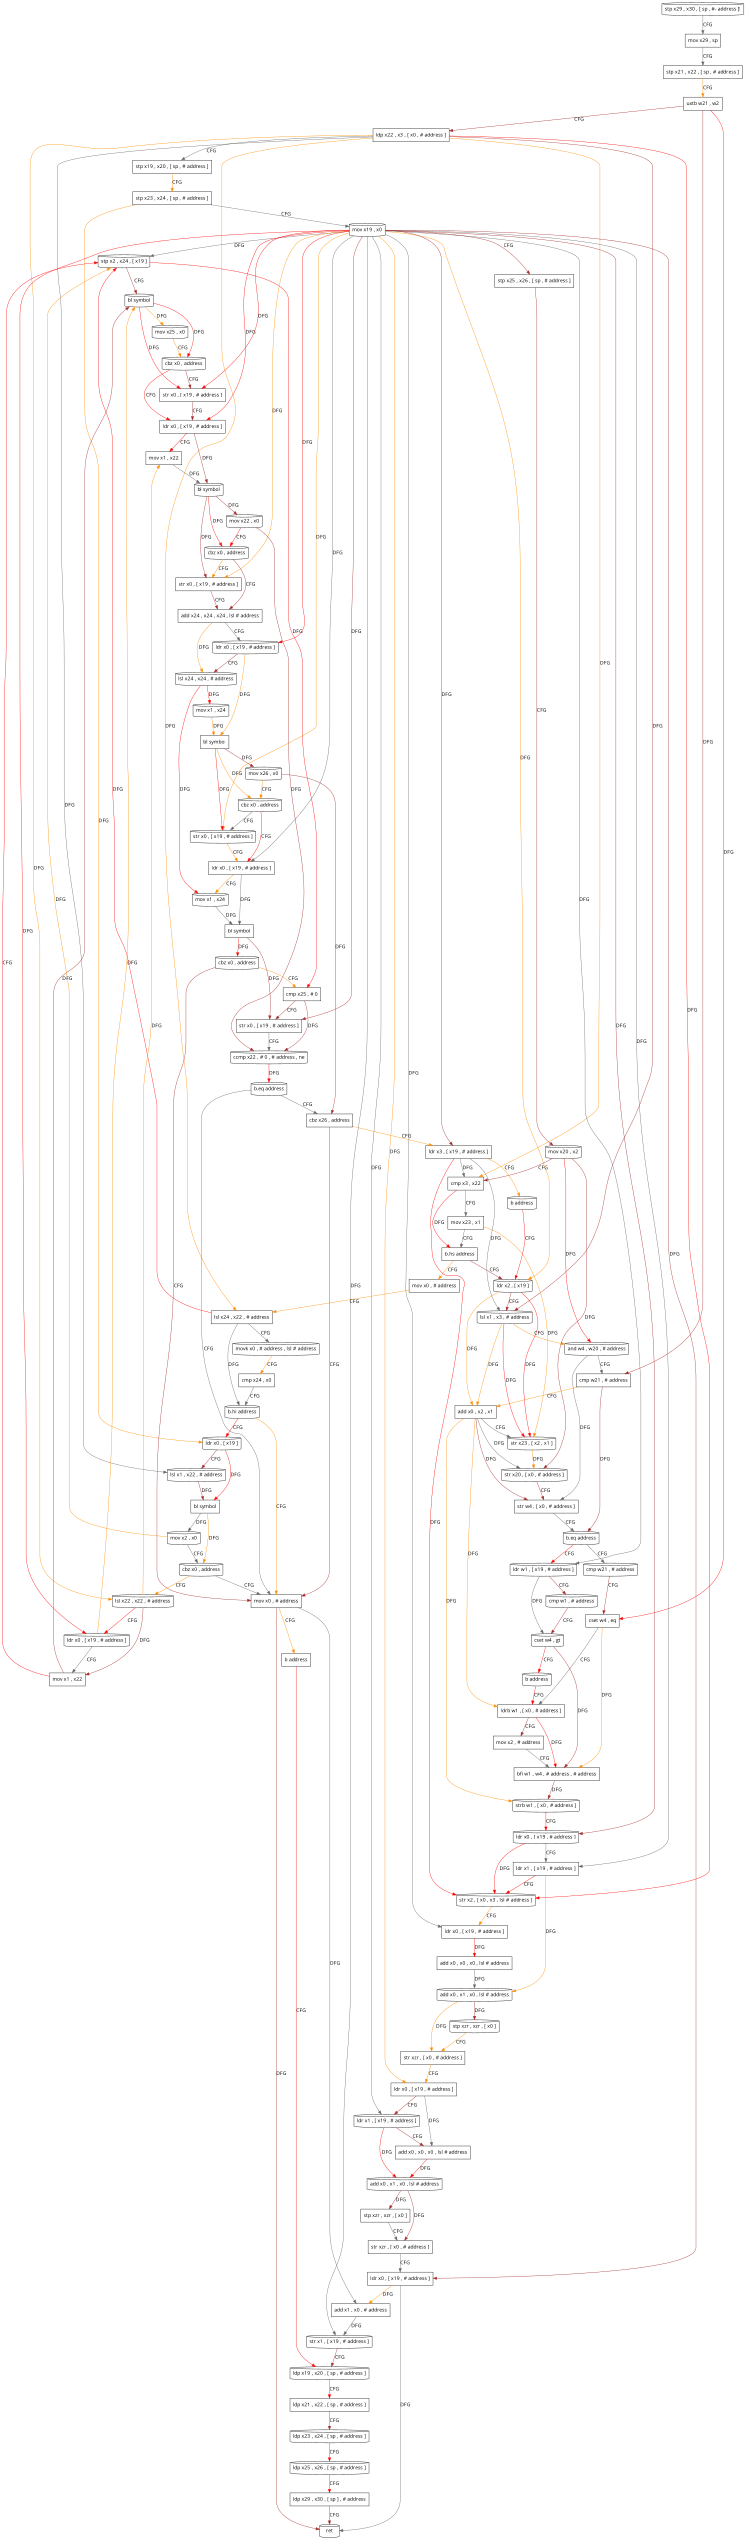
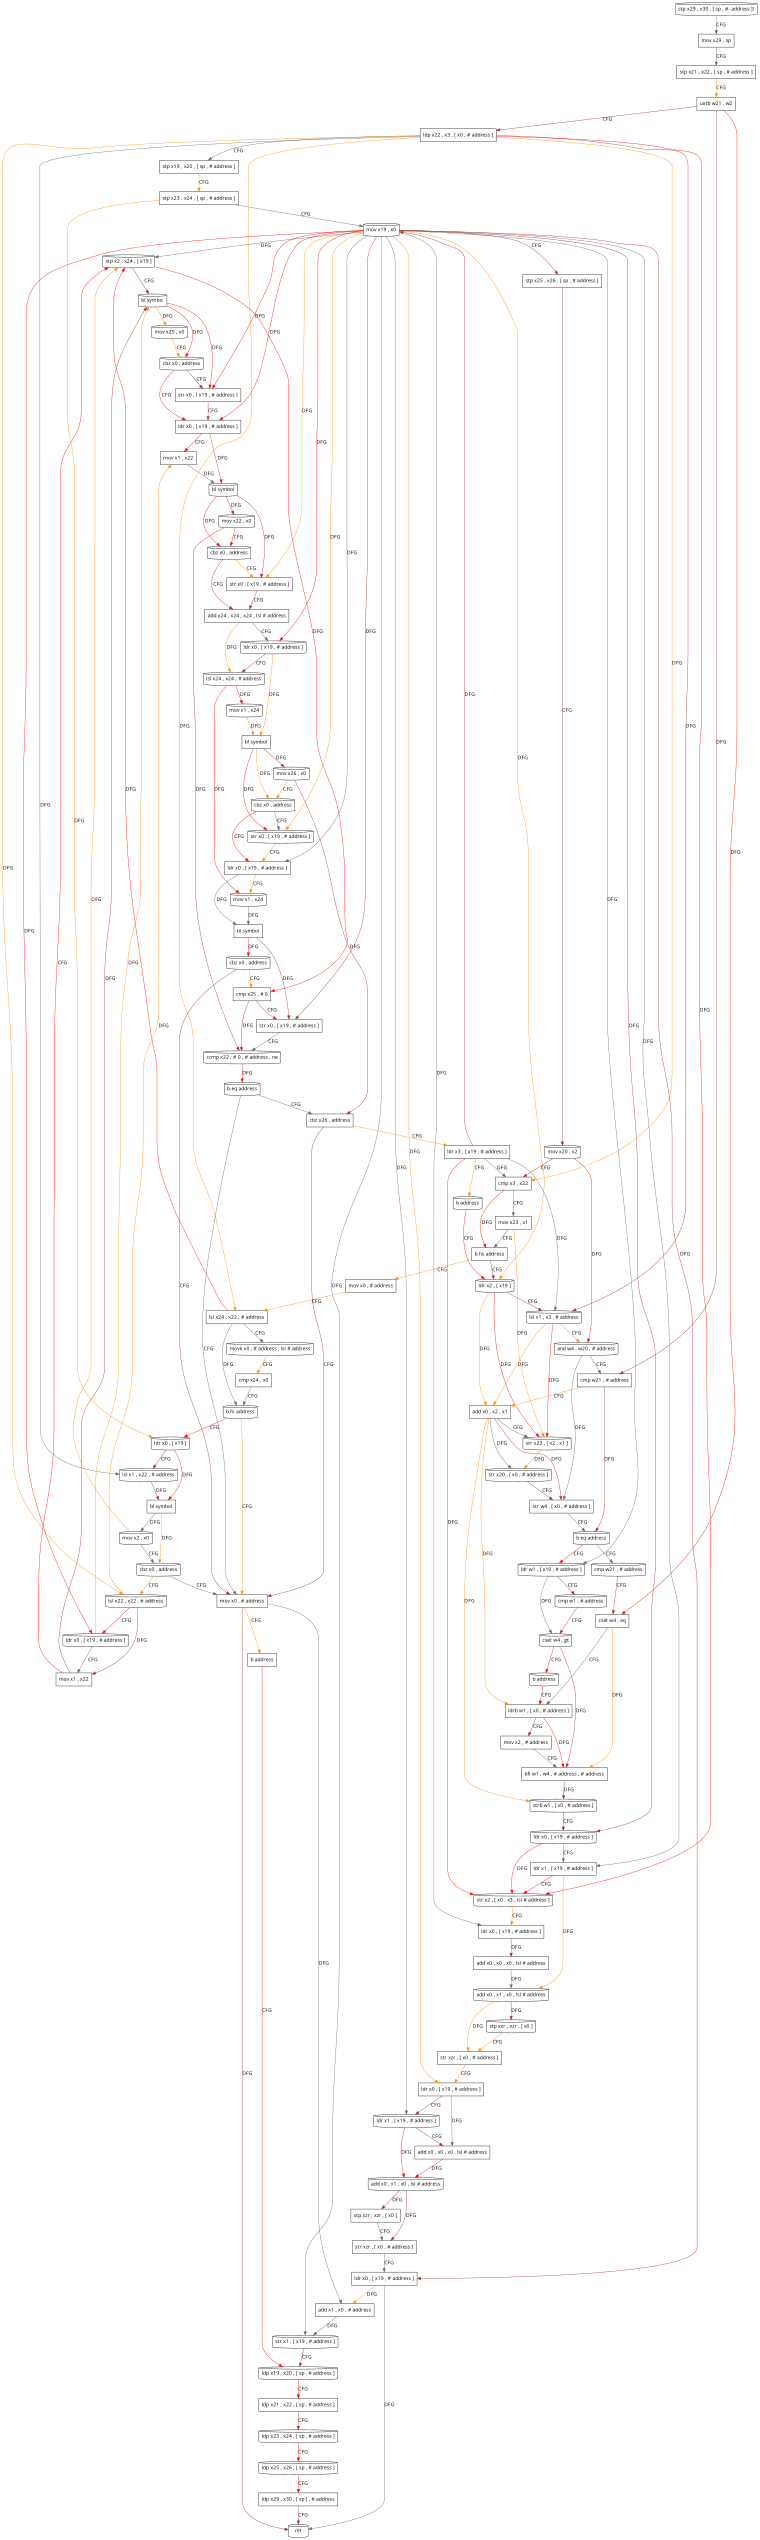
(442, 668) -> (465, 668)
(582, 1316) -> none
